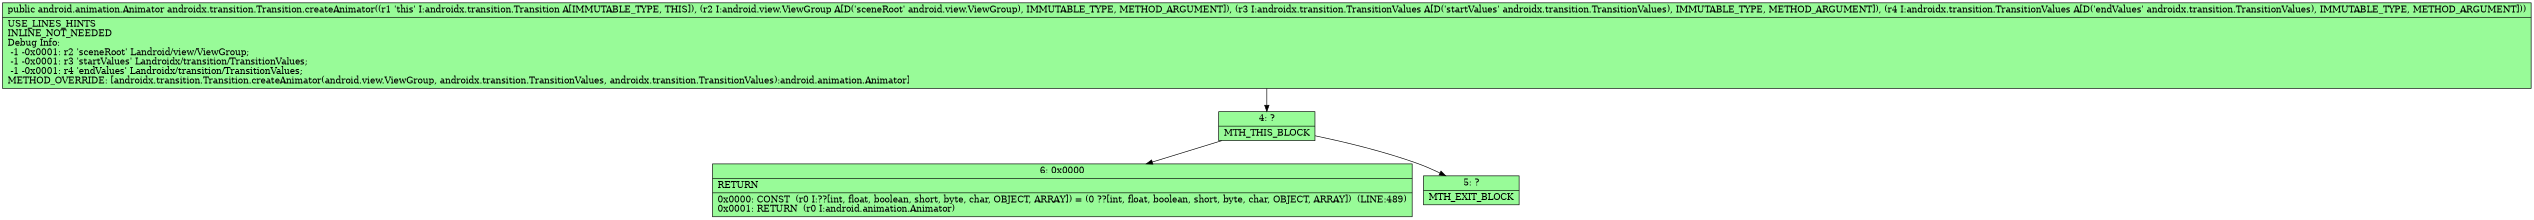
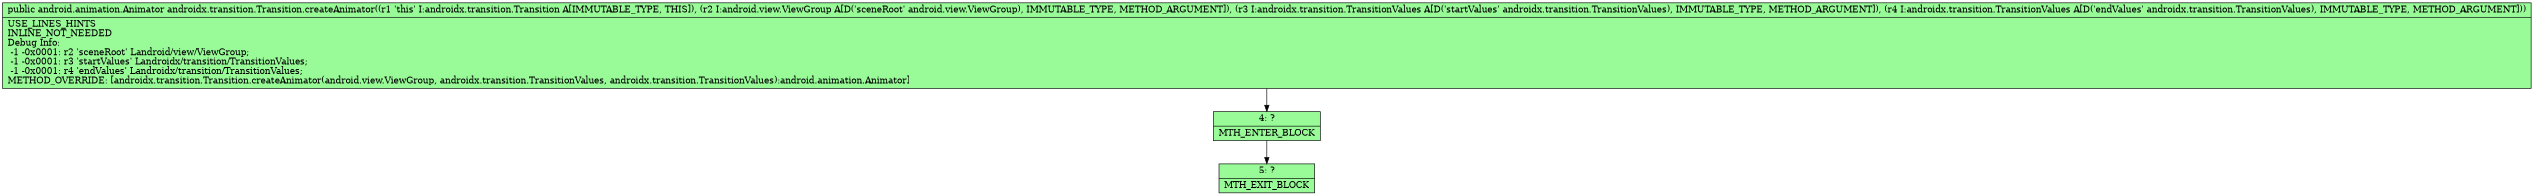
(1267, 133) -> (1267, 133)
(1062, 190) -> none
